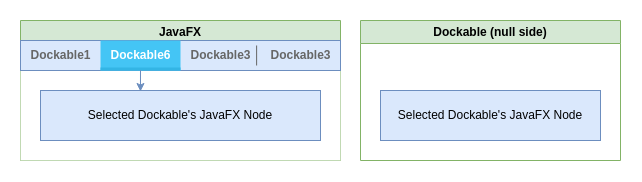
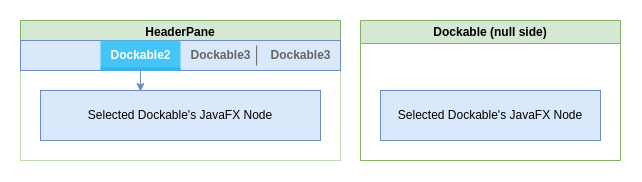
(181, 33) -> (181, 33)
(61, 56) -> none
(141, 56) -> (141, 56)
